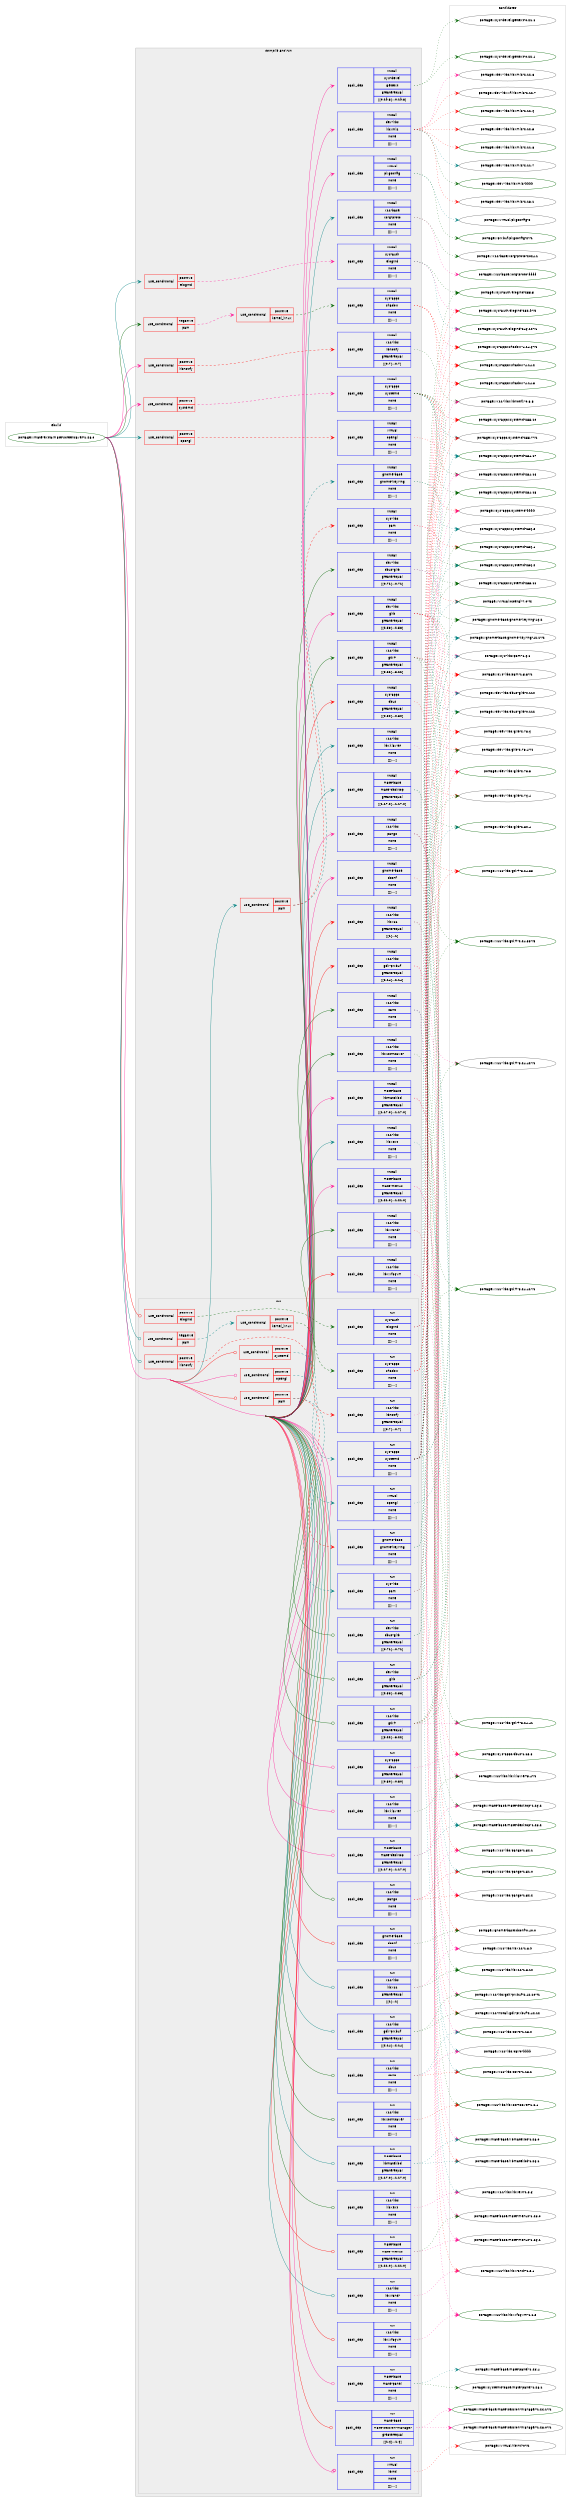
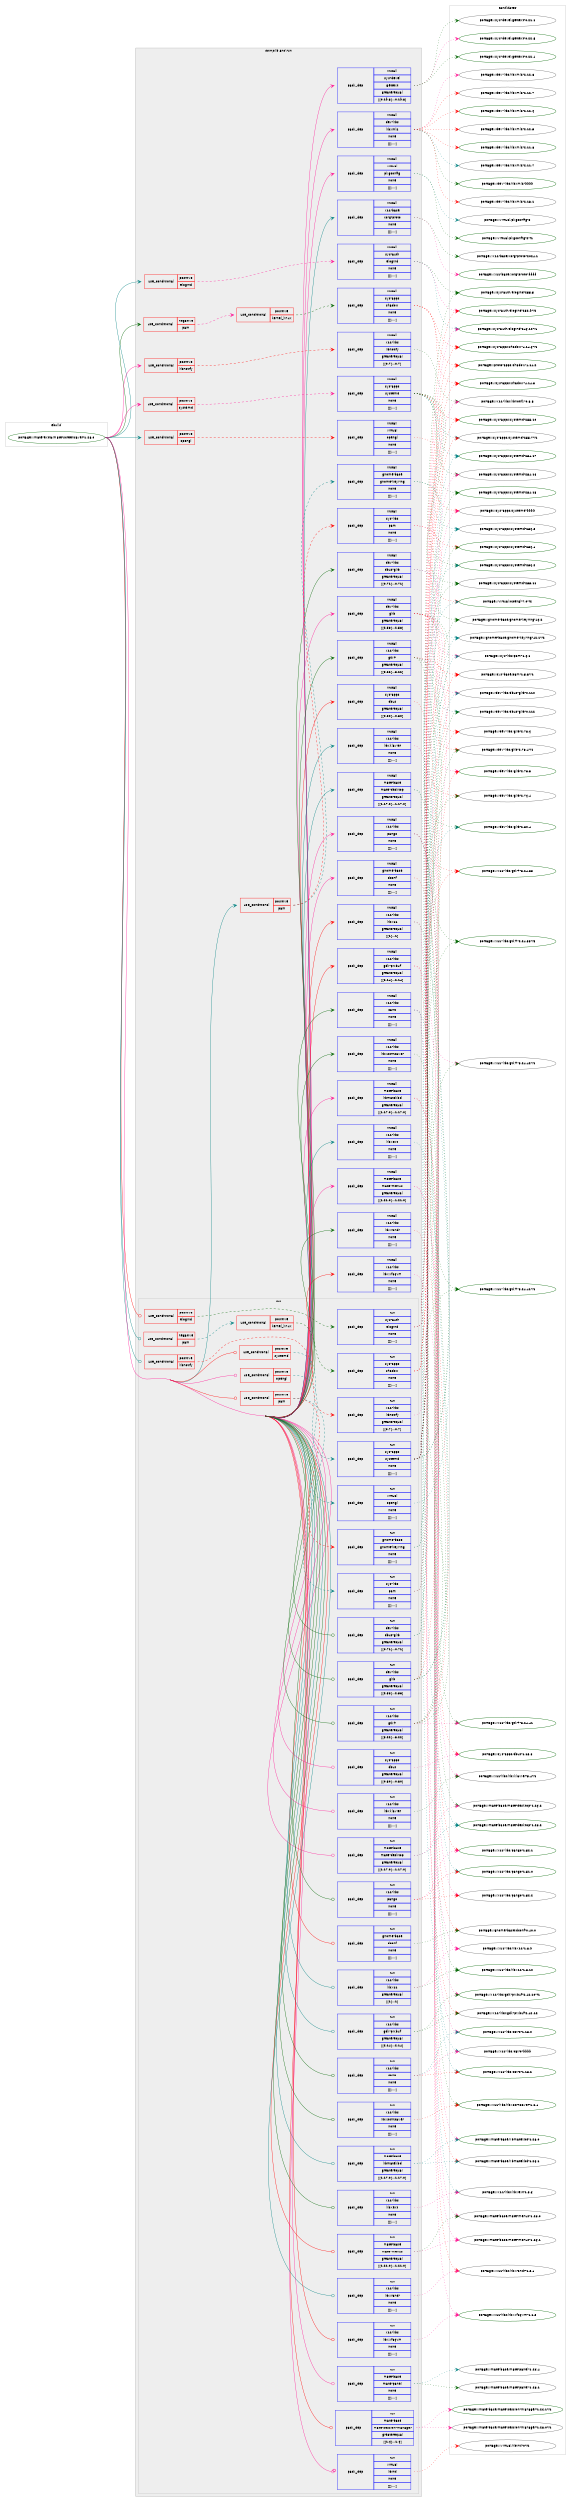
none -> (508, 39)
(508, 93) -> (508, 93)
(508, 238) -> (508, 238)
(508, 365) -> (508, 365)
(508, 675) -> (508, 675)
(508, 2013) -> (508, 2013)
(508, 2388) -> (508, 2388)
